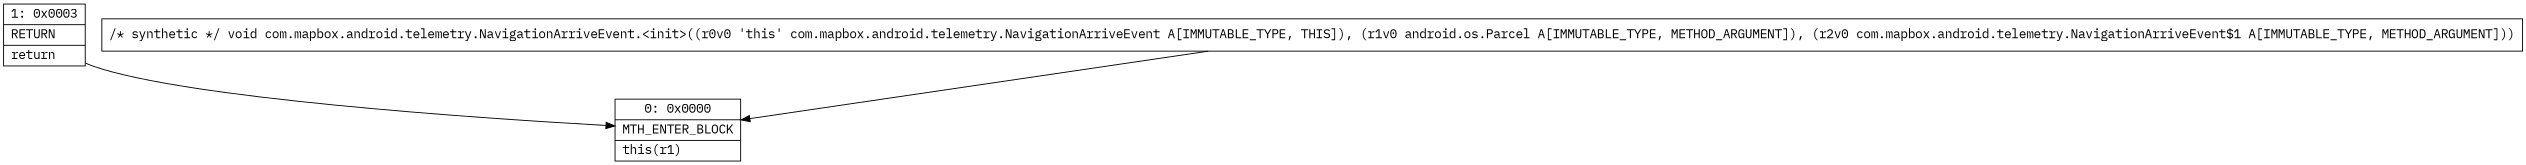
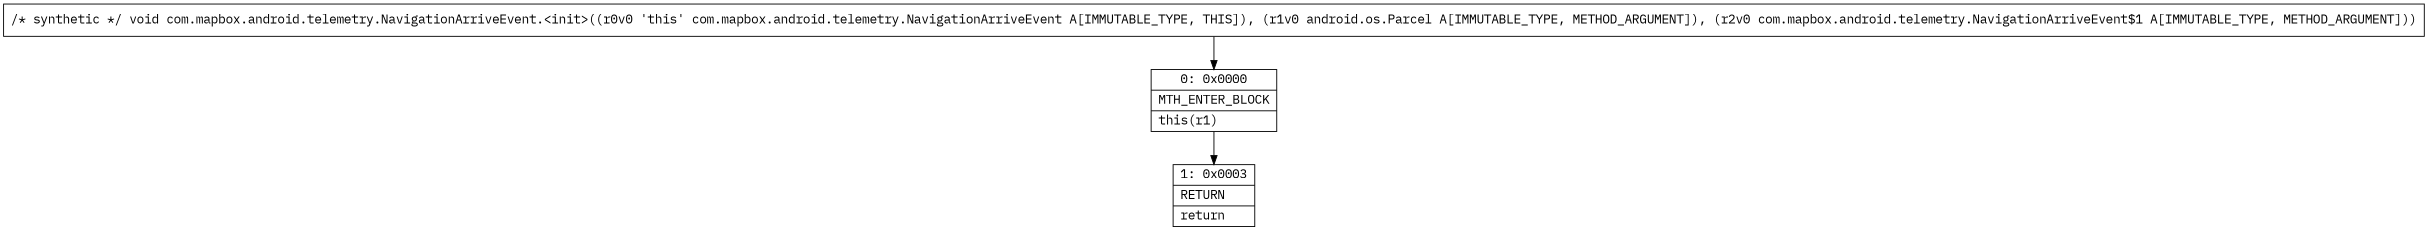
(344, 106) -> (1214, 144)
